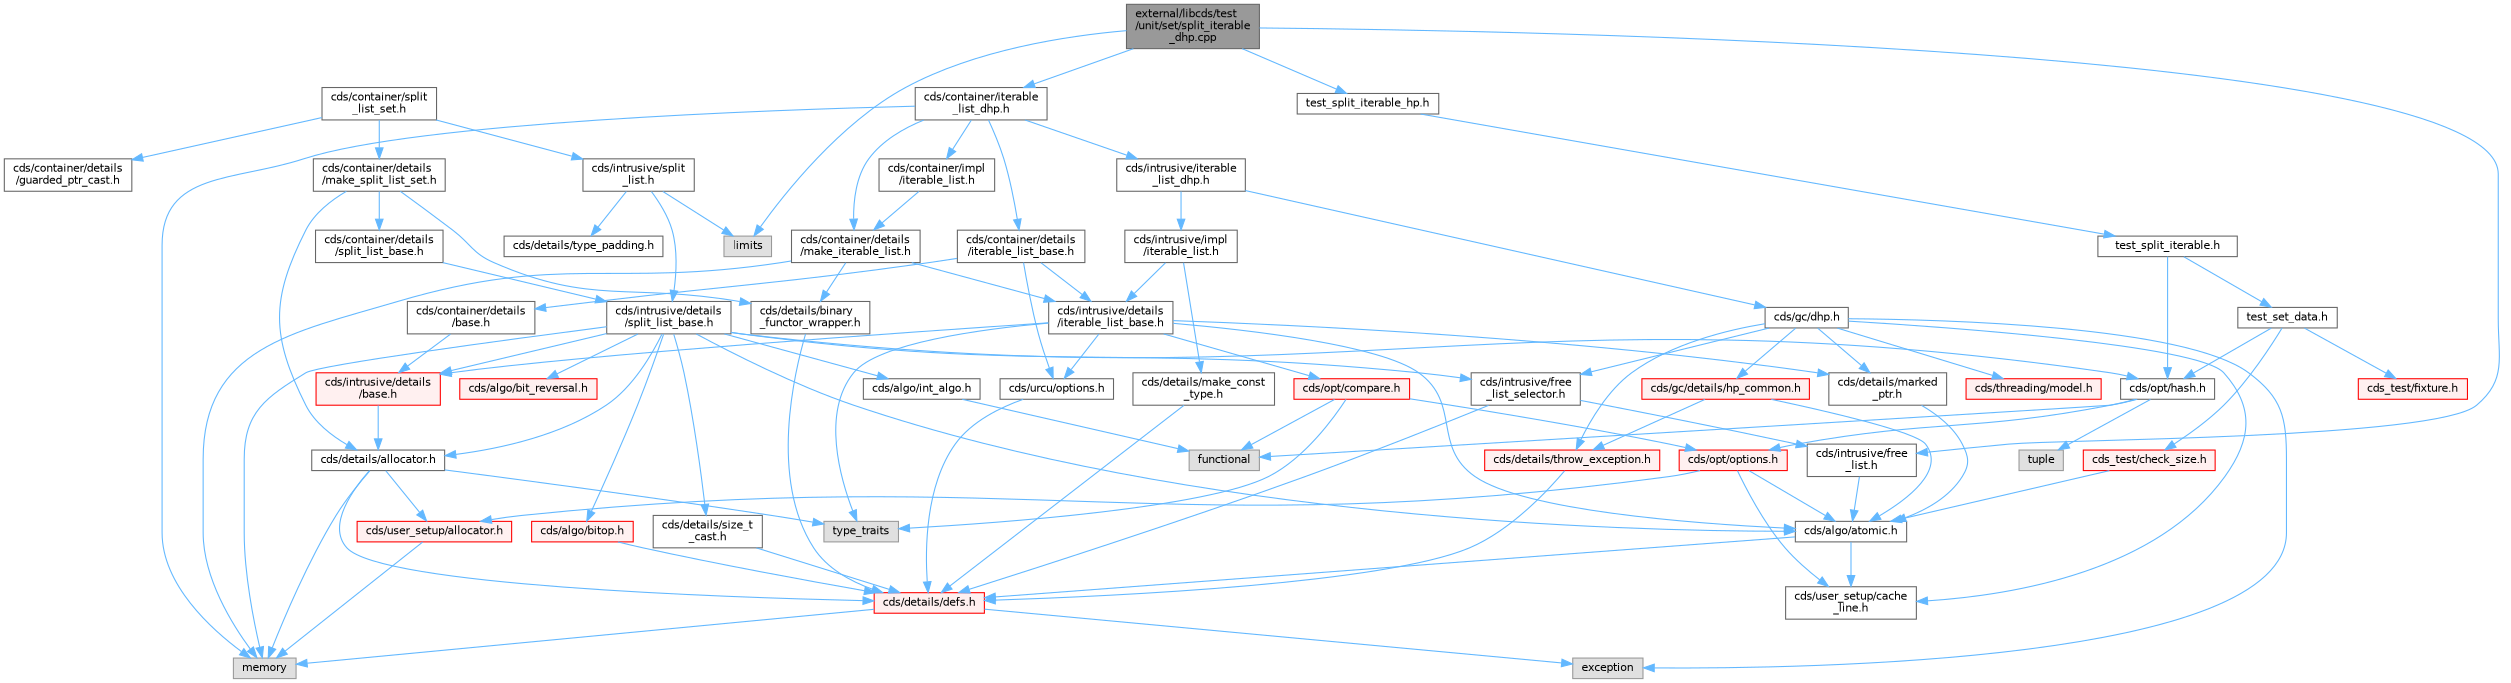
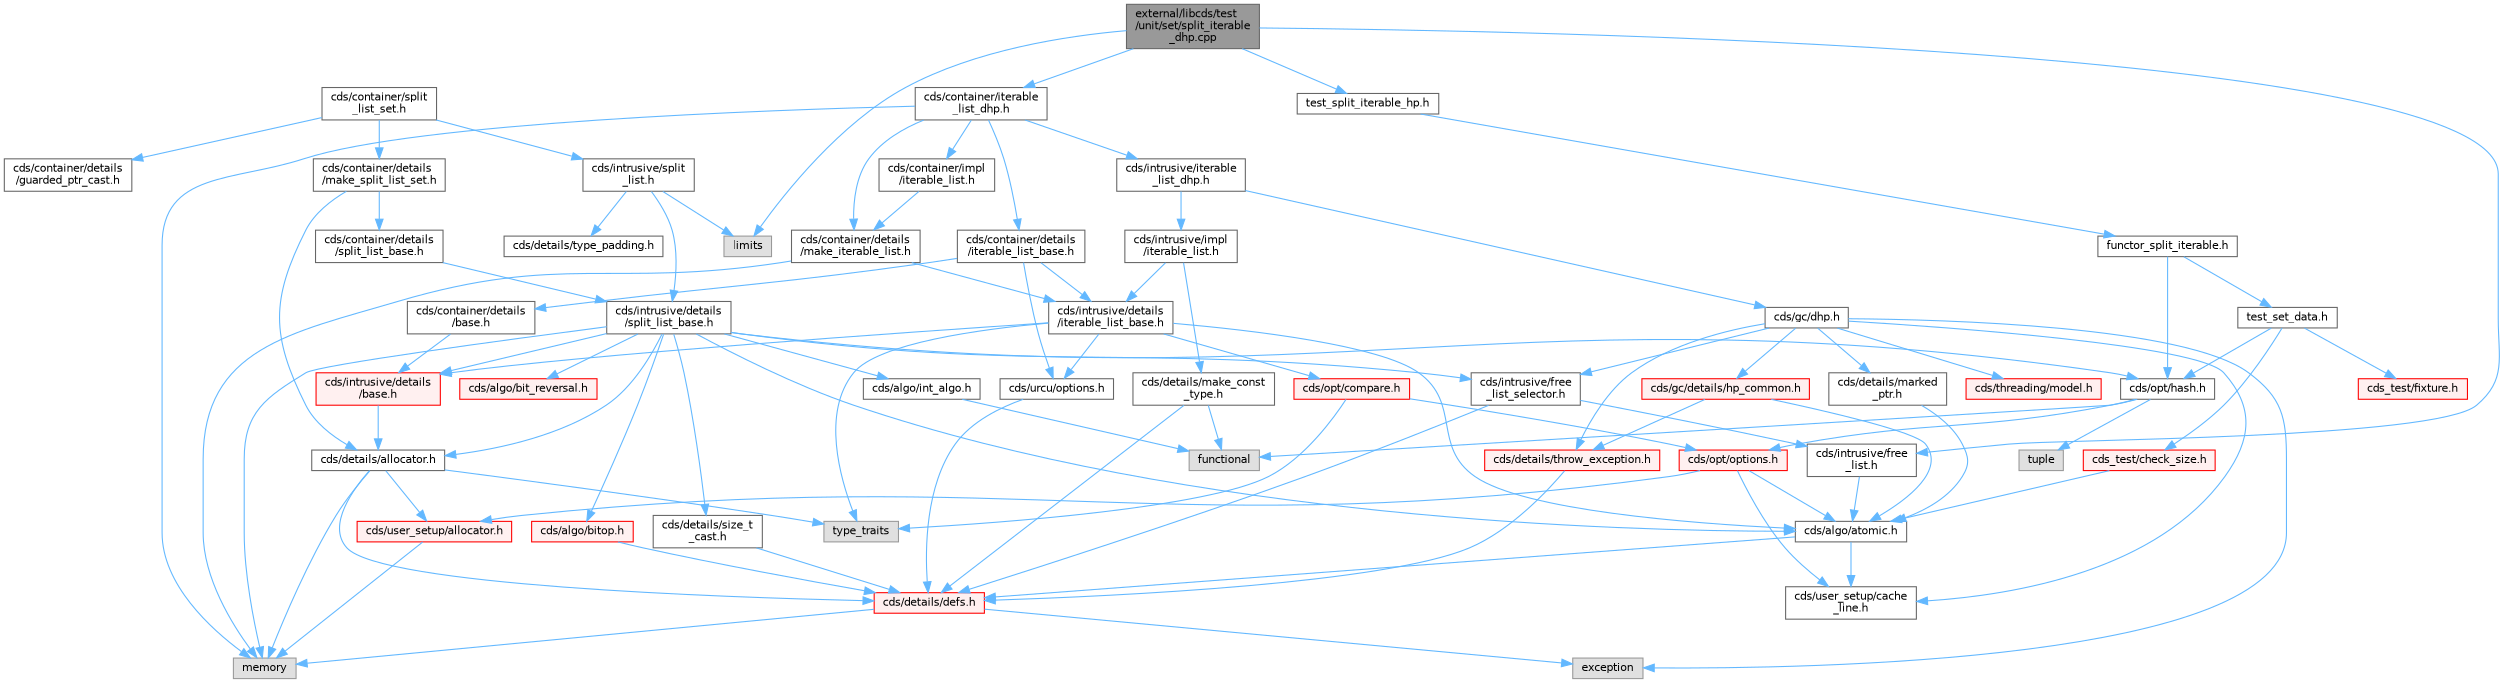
(2168, 246) -> (2168, 246)
(810, 318) -> none
(1480, 337) -> none
(1293, 422) -> (1213, 422)
